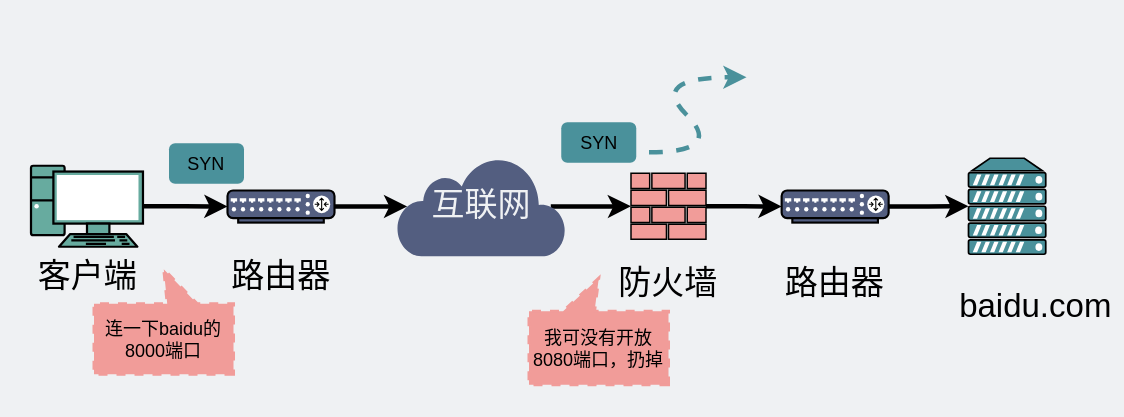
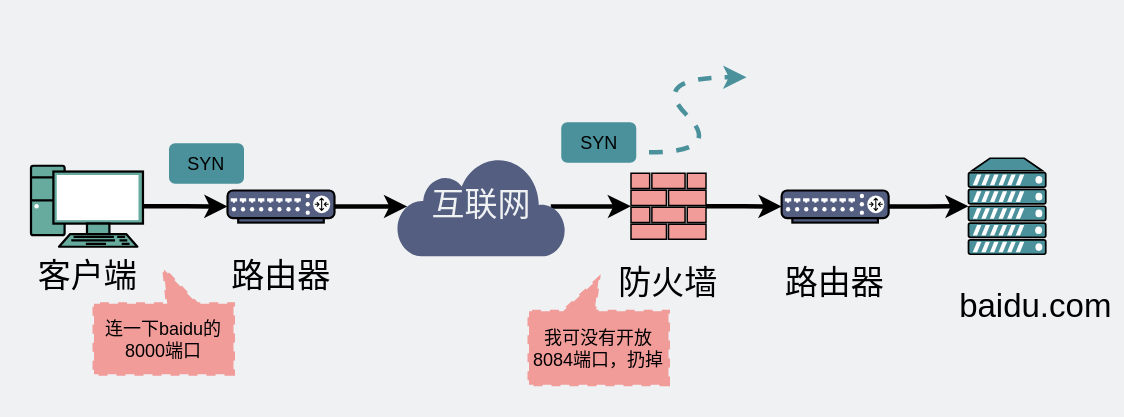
(599, 349) -> (599, 349)
